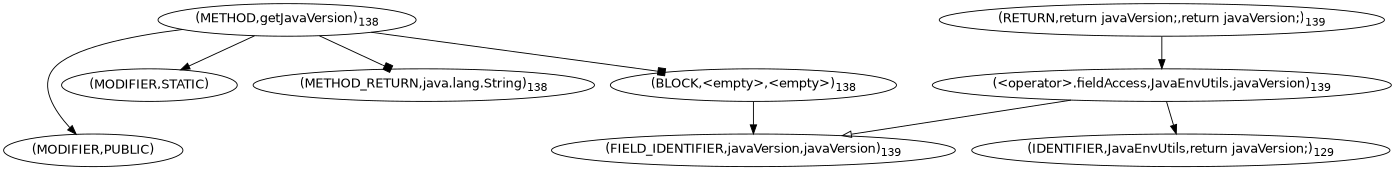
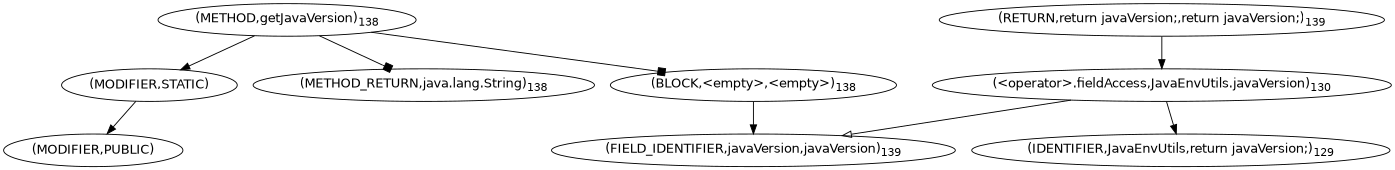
(83, 51) -> (125, 114)
(1321, 84) -> (1321, 84)
